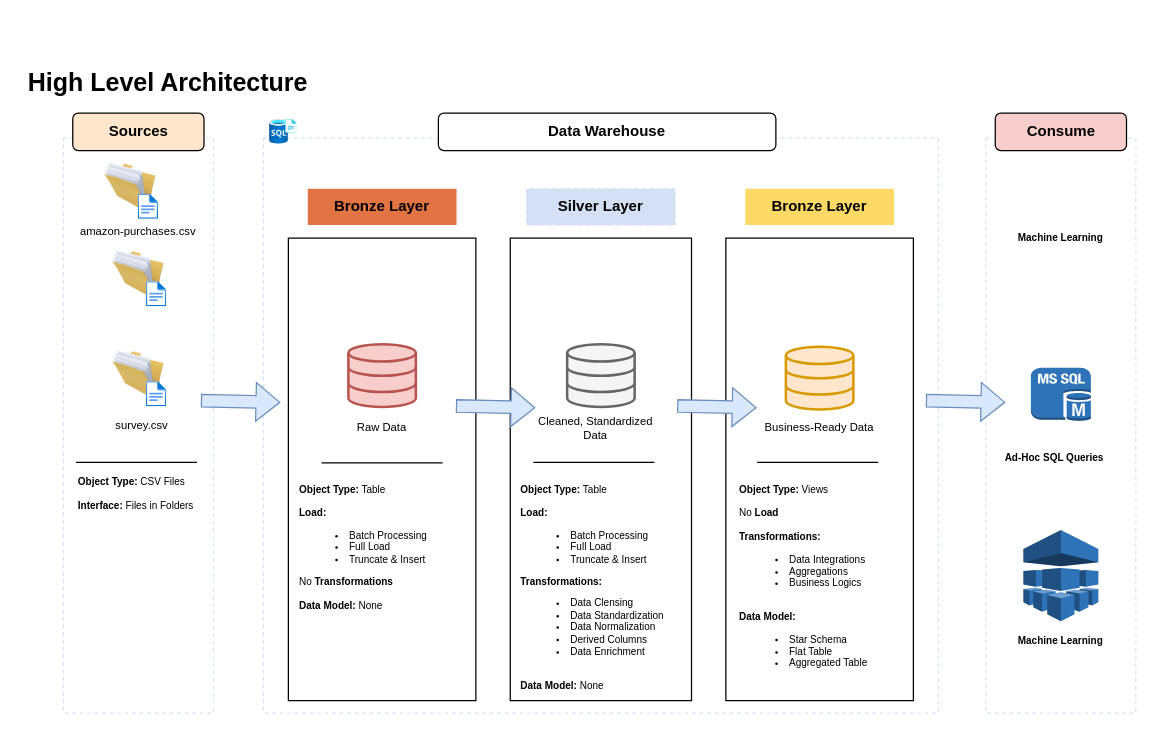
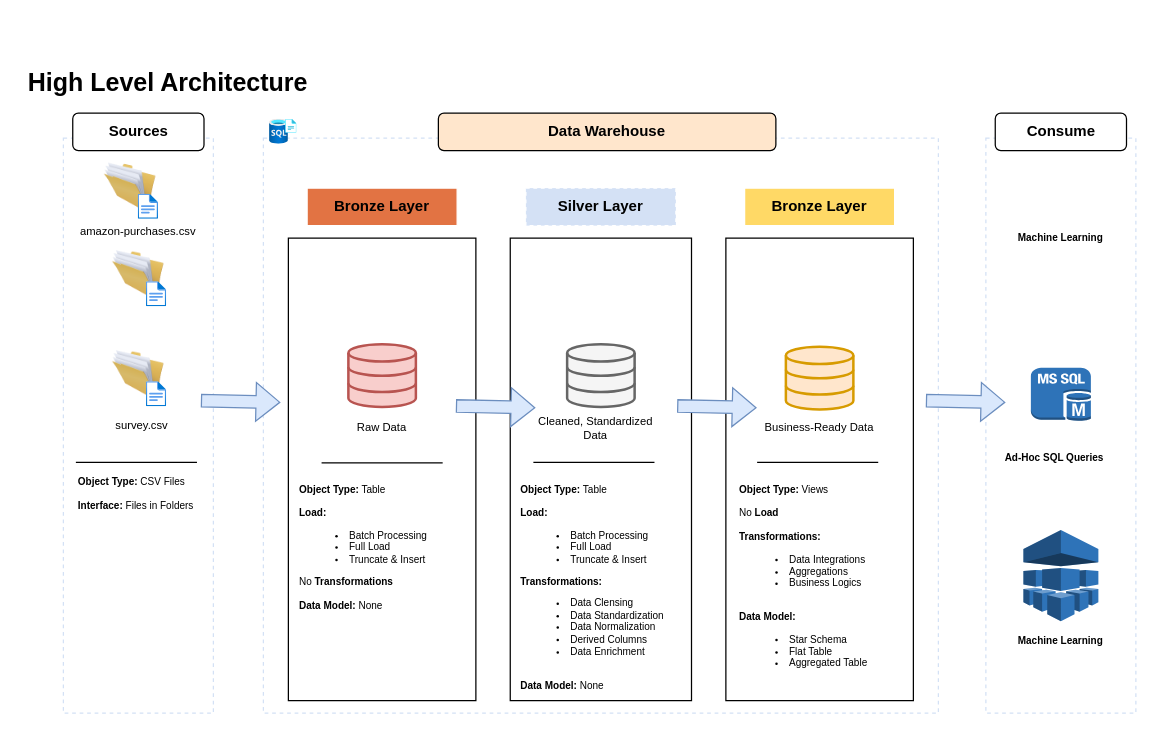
(138, 132) -> (138, 132)
(607, 132) -> (607, 132)
(1061, 132) -> (1061, 132)
